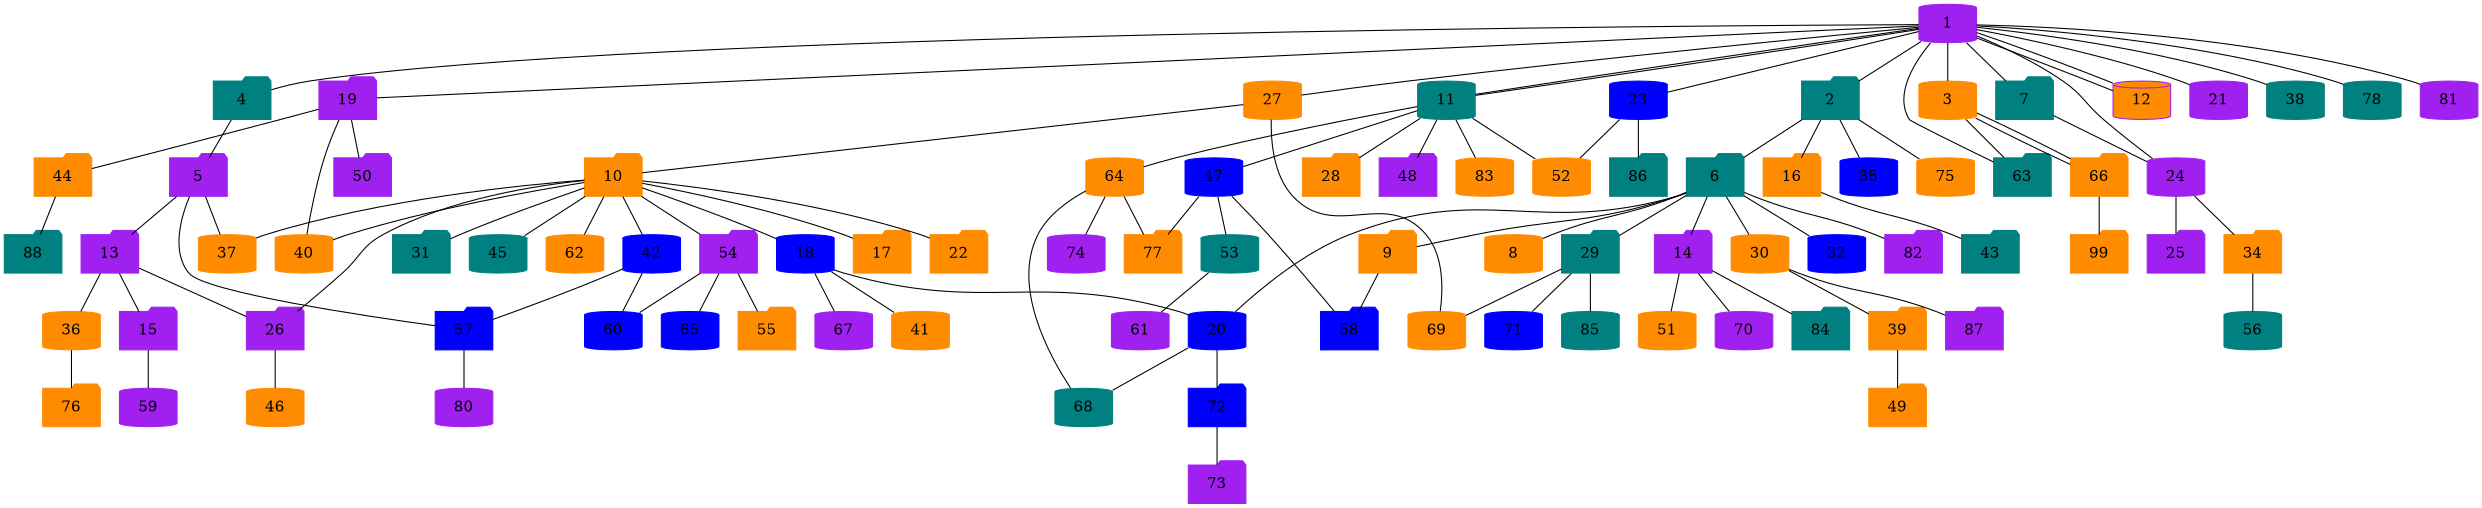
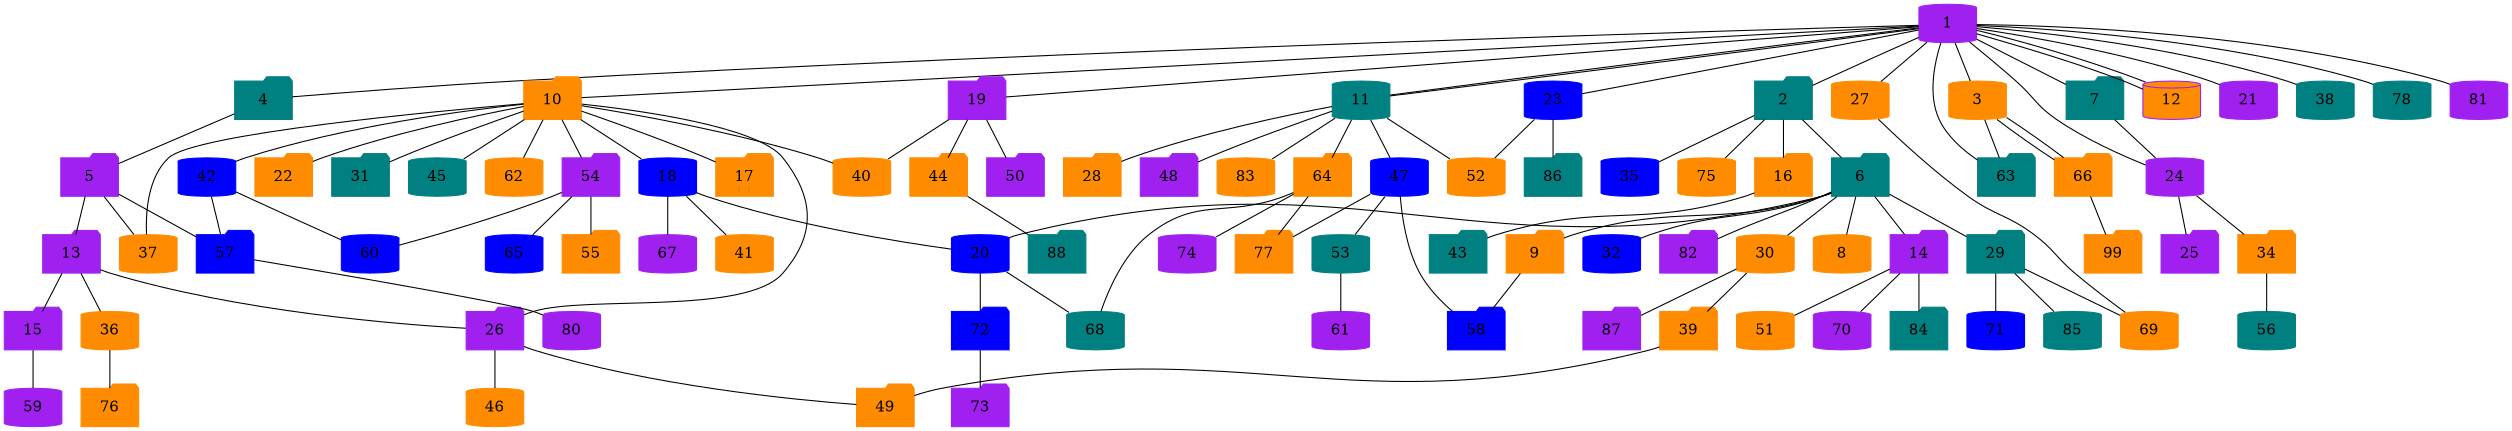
(943, 139) -> (1250, 62)
(1115, 177) -> (1323, 177)
none -> (689, 385)
